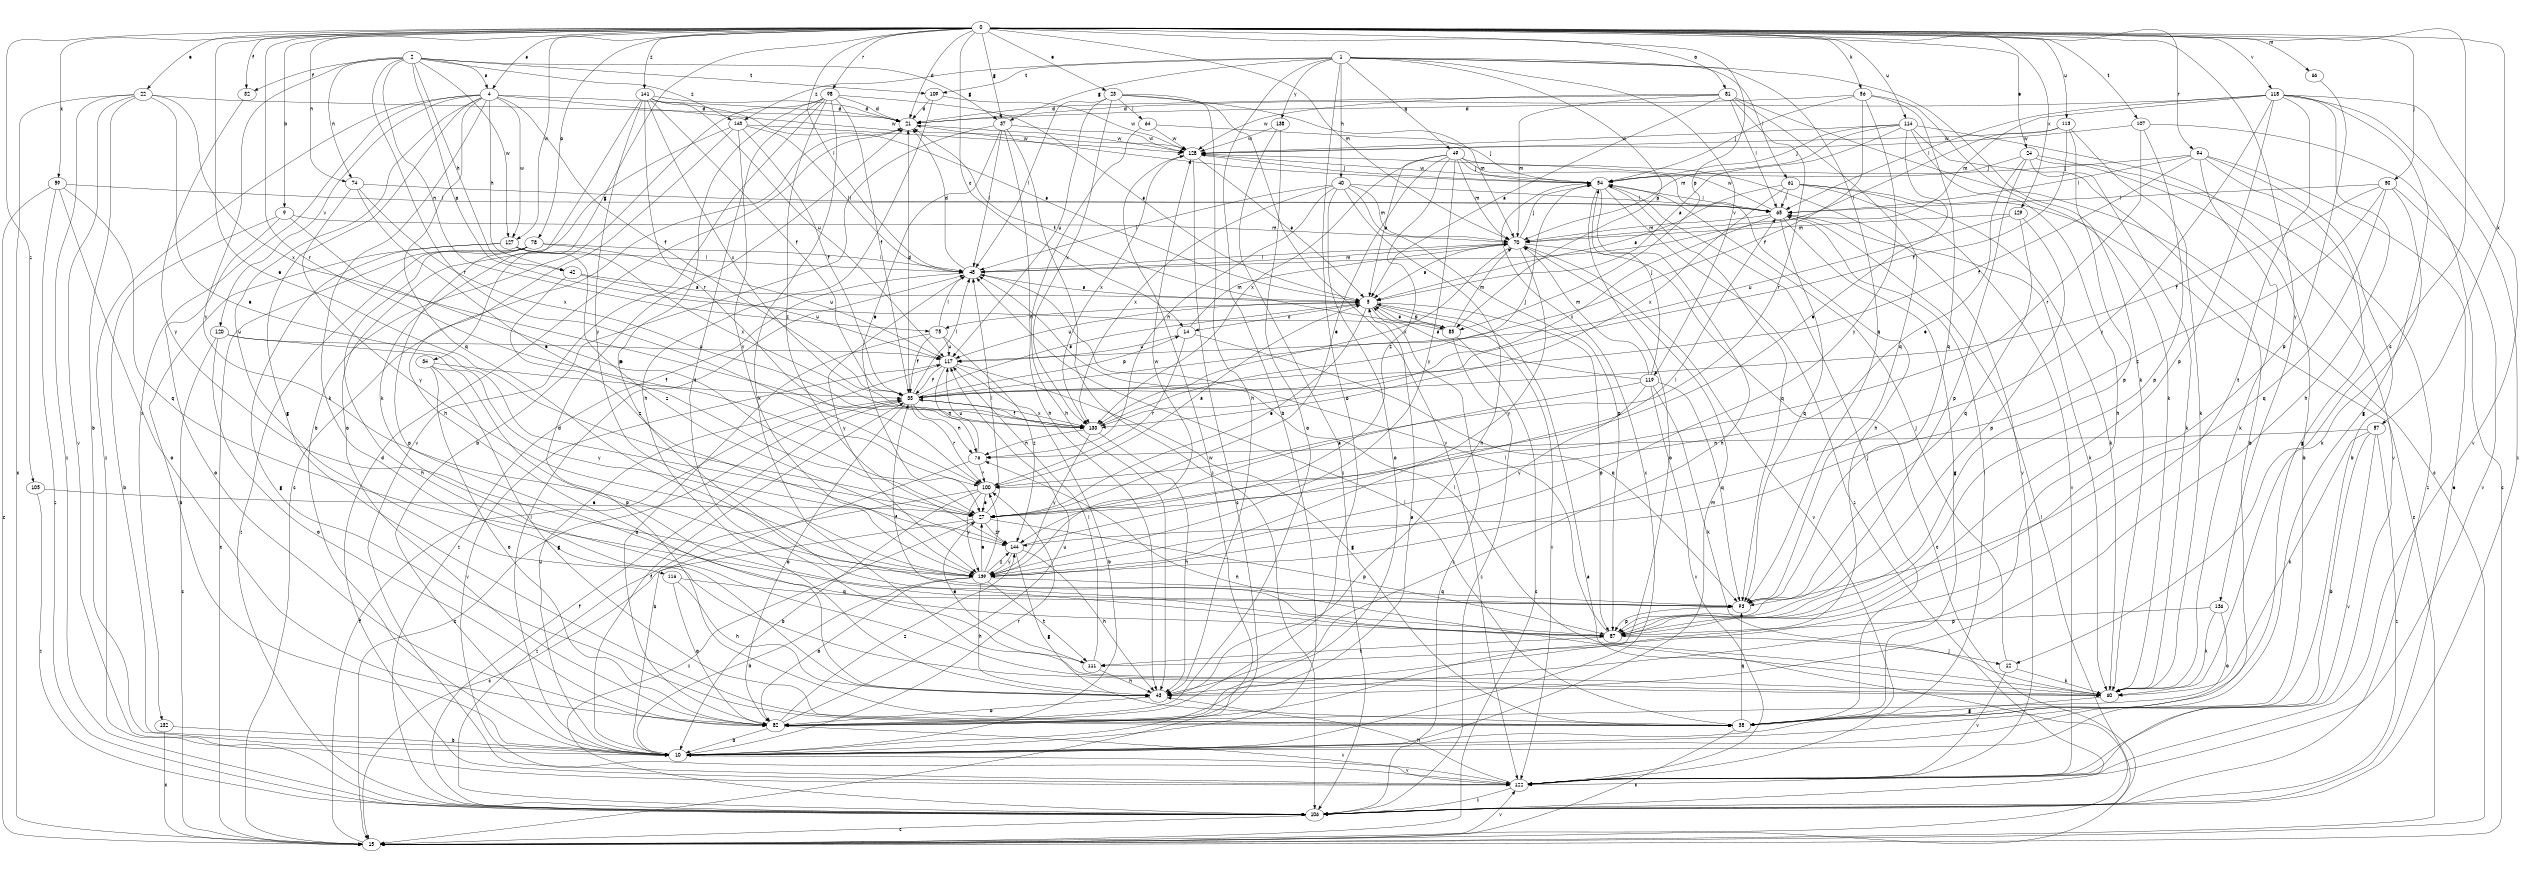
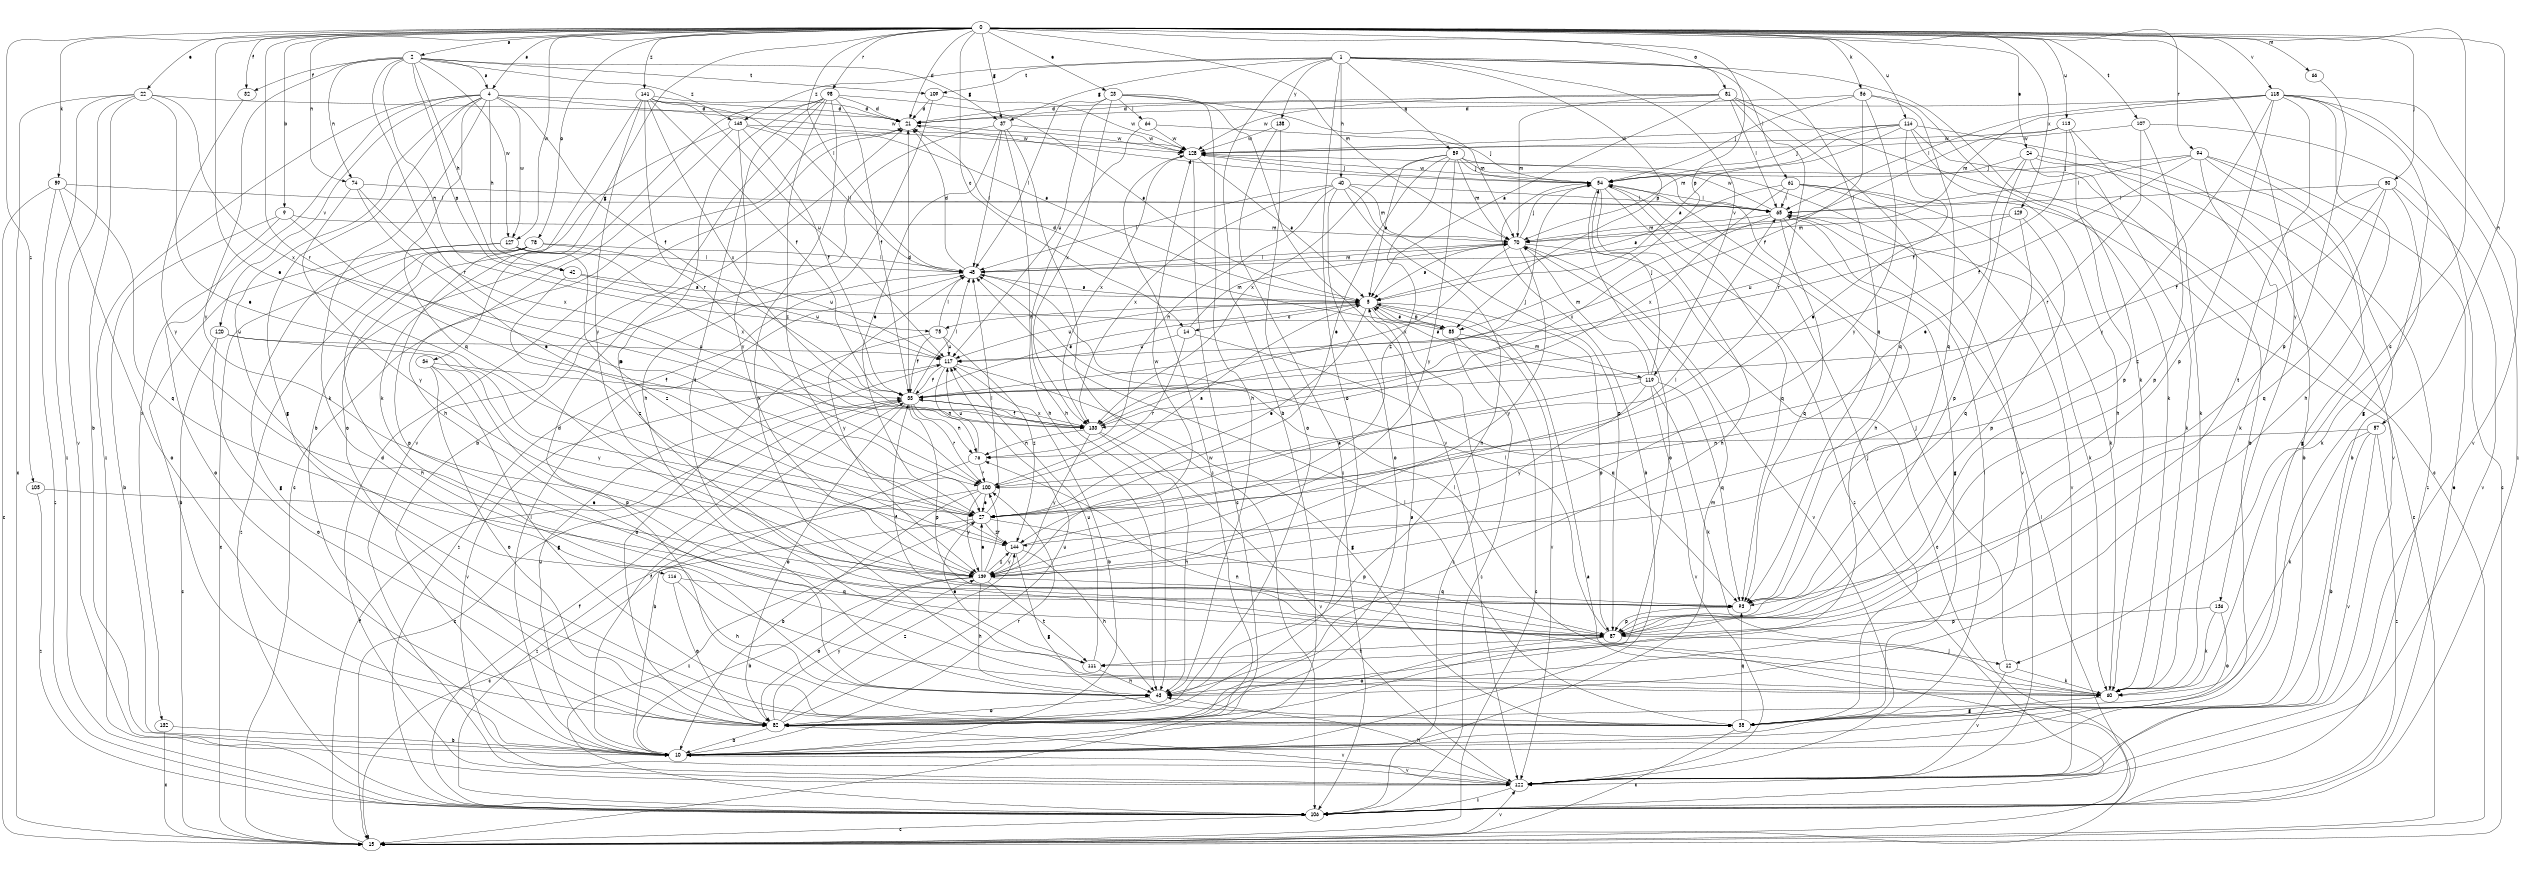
none -> (697, 32)
(1456, 154) -> (1456, 154)
(1055, 228) -> (1055, 228)
(2498, 228) -> (2498, 228)
(1479, 287) -> (1550, 352)
(1049, 372) -> (1311, 592)
(1646, 473) -> (1646, 473)
(1089, 518) -> (1089, 518)
none -> (1318, 611)
none -> (858, 638)
none -> (1239, 701)
